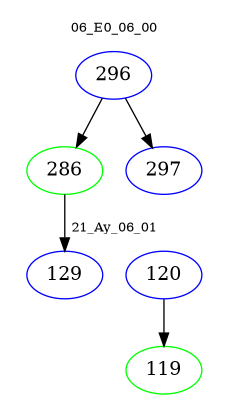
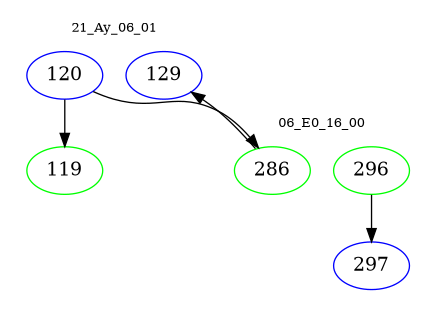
(114, 28) -> (322, 124)
(114, 75) -> (372, 171)
(93, 117) -> (176, 101)
